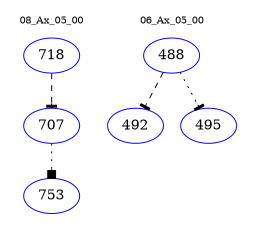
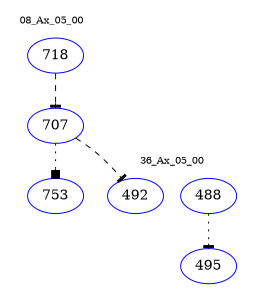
(172, 21) -> (172, 161)
(155, 88) -> (106, 161)
